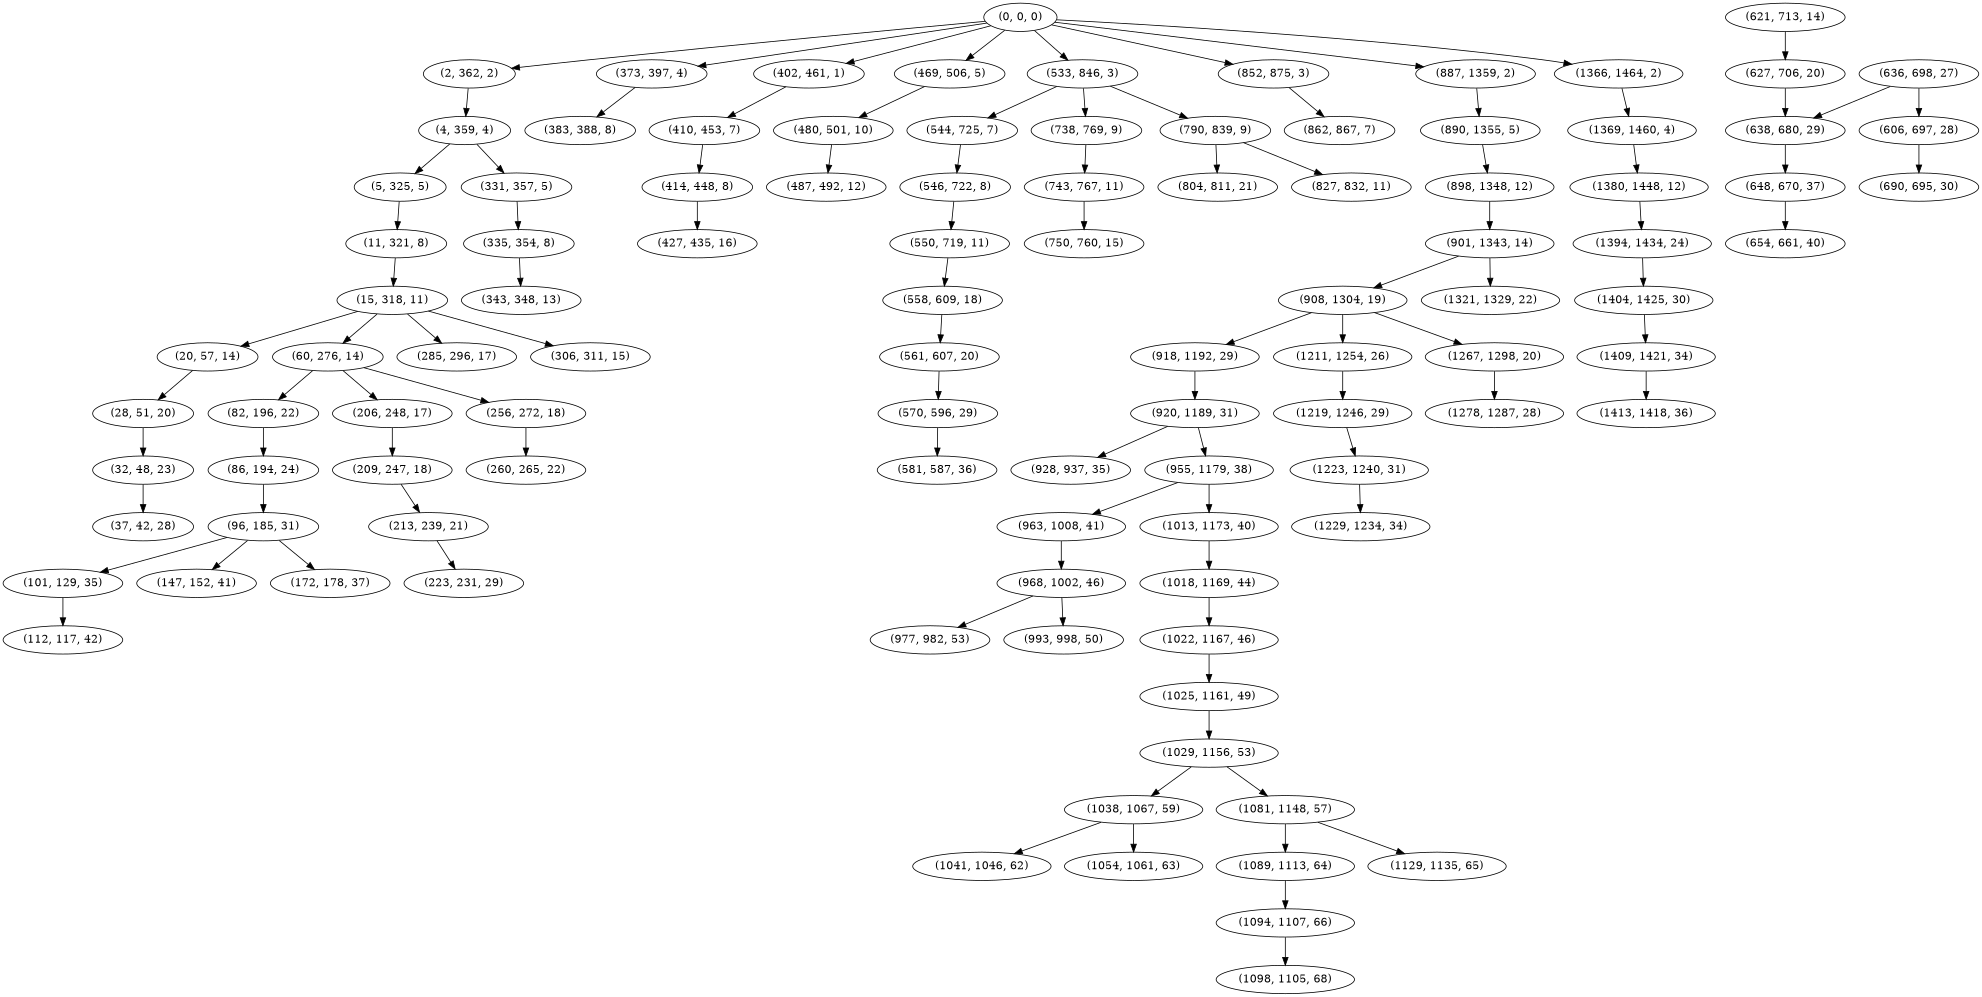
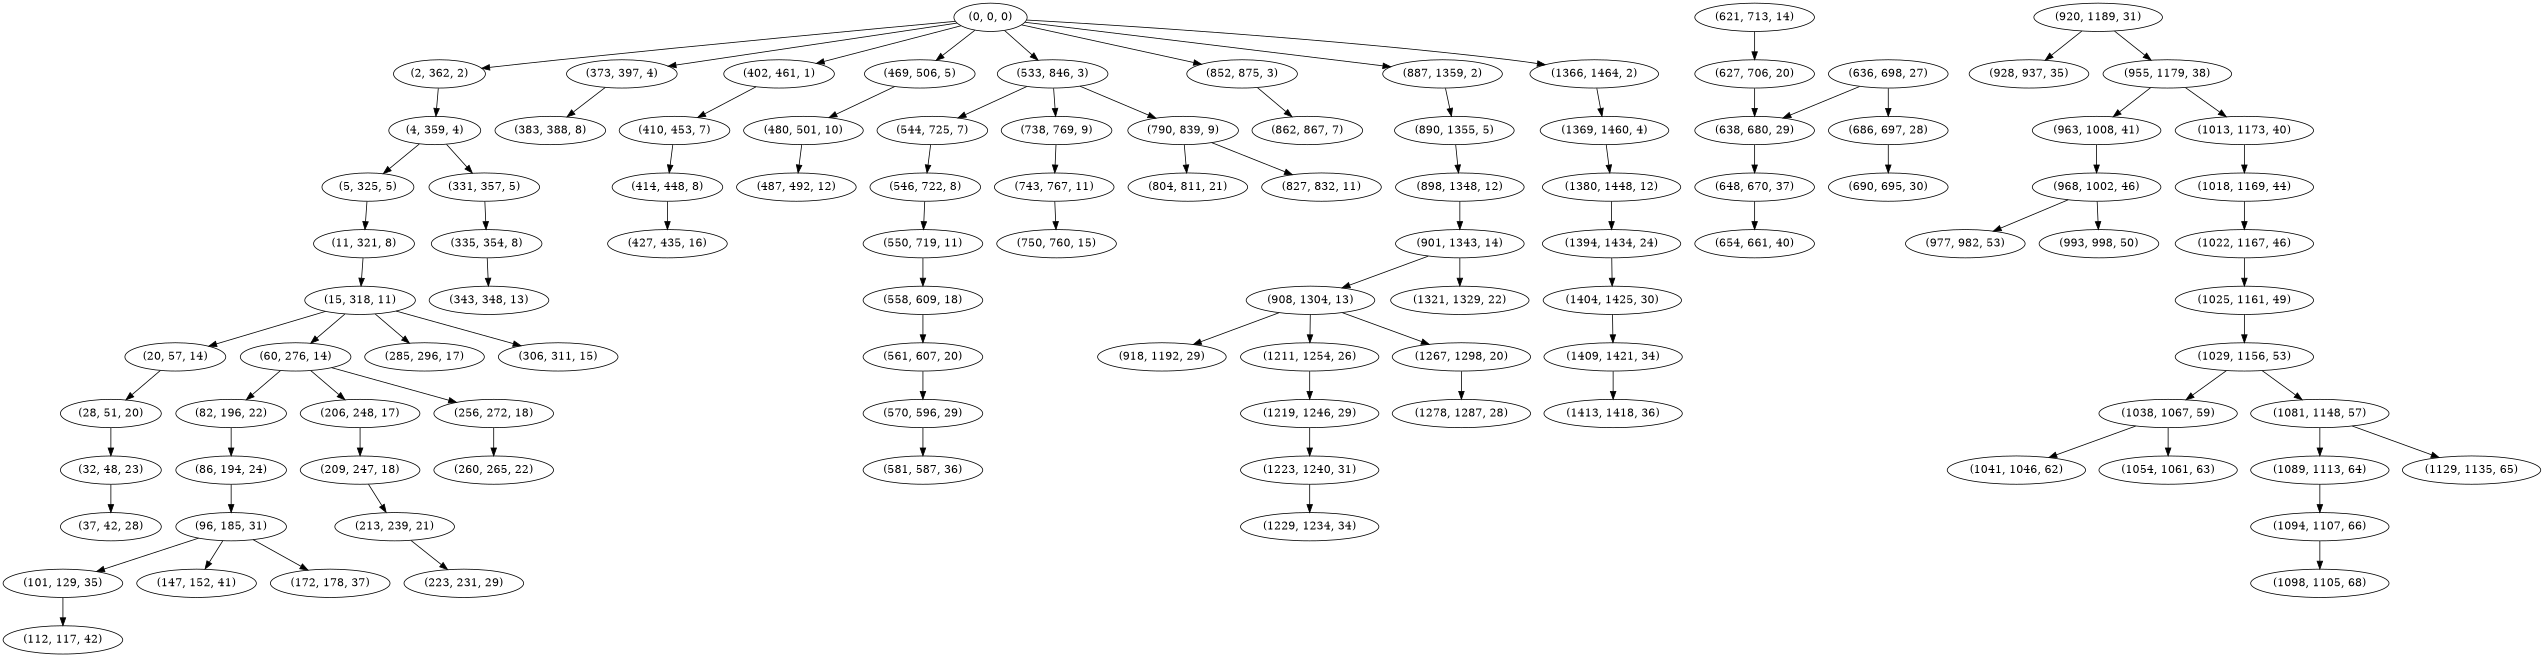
(1919, 130) -> (1888, 130)
(1343, 300) -> (1310, 300)
(1195, 381) -> none
